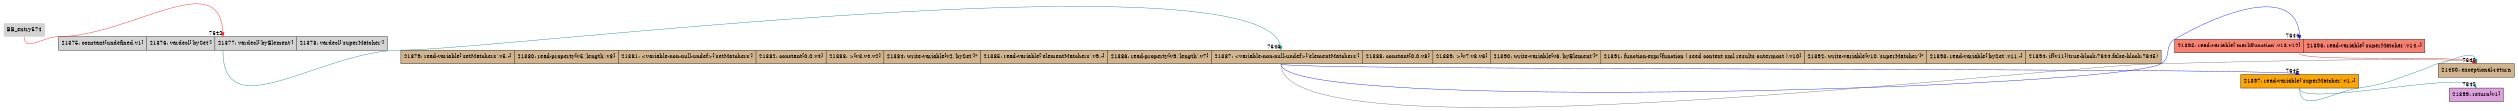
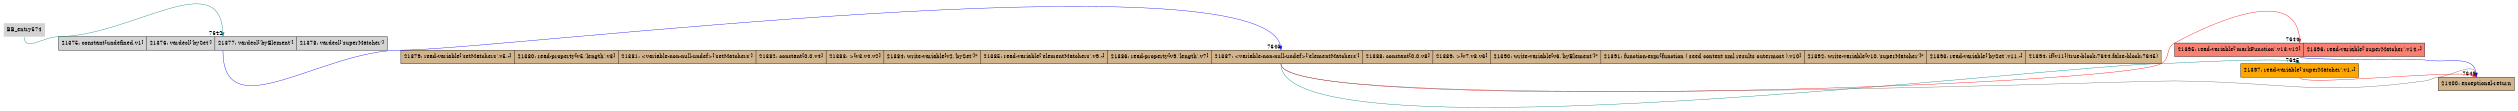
(130, 21) -> (130, 21)
(742, 23) -> (742, 23)
(2386, 58) -> (2391, 60)
(1788, 69) -> (1784, 94)
(2386, 82) -> (2386, 77)
(1808, 89) -> (1964, 82)
(2476, 95) -> none
